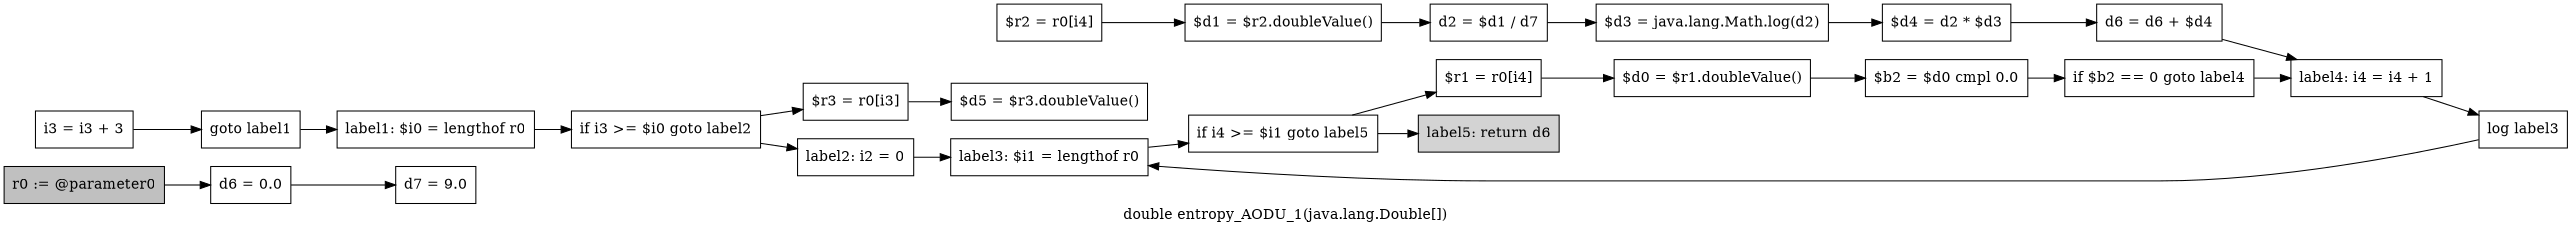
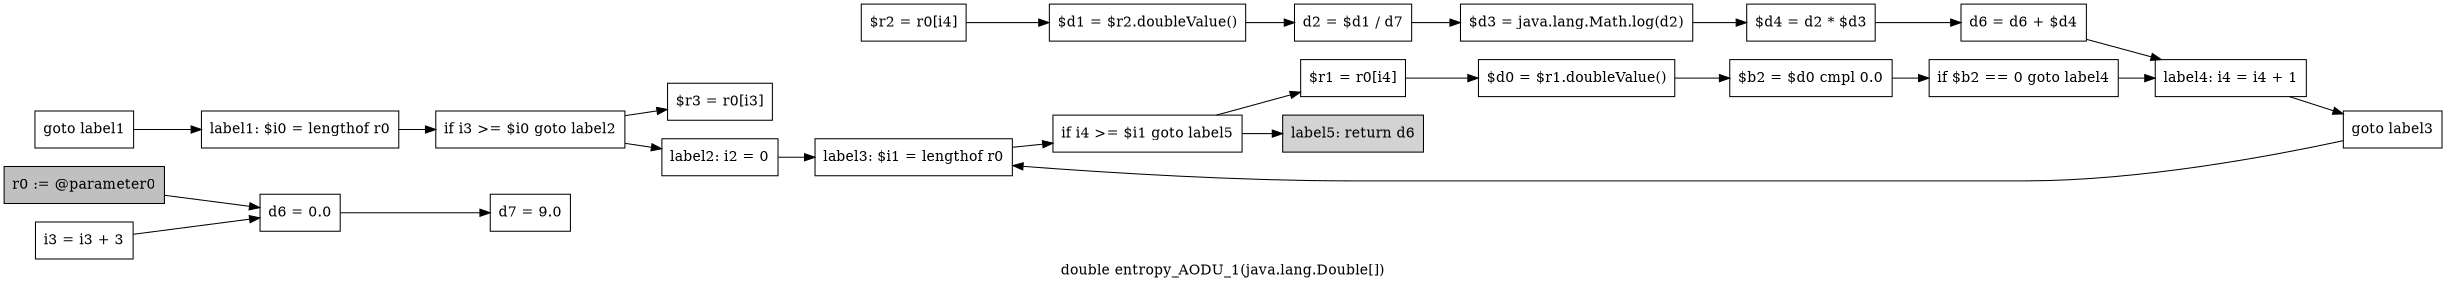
(1049, 102) -> none
(162, 130) -> (191, 227)
(2523, 130) -> (2393, 130)
